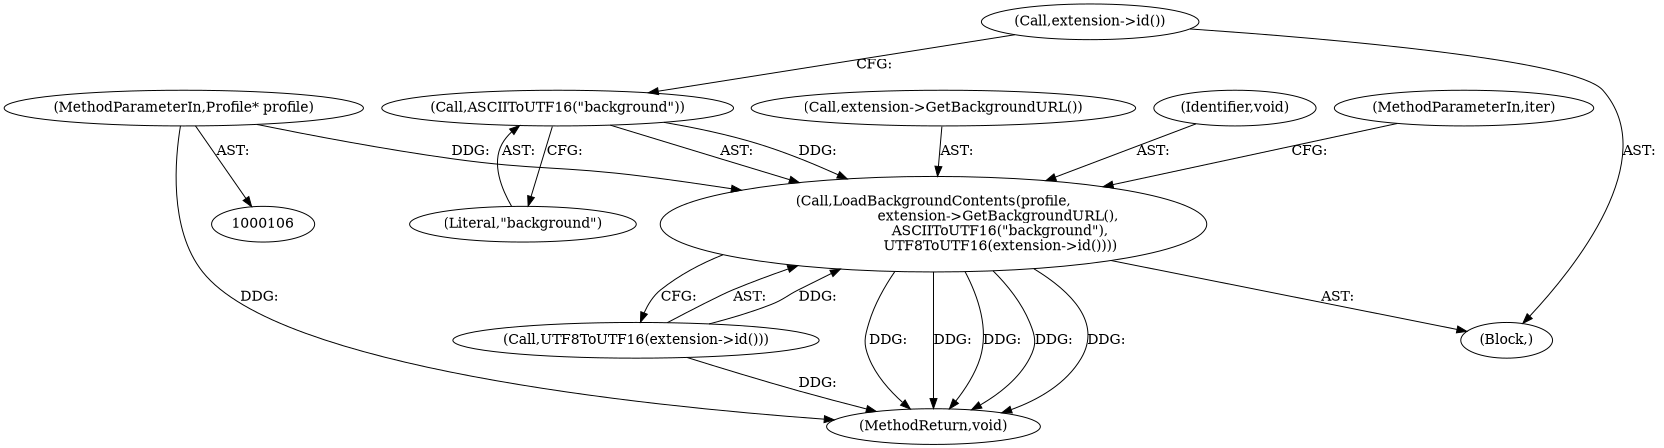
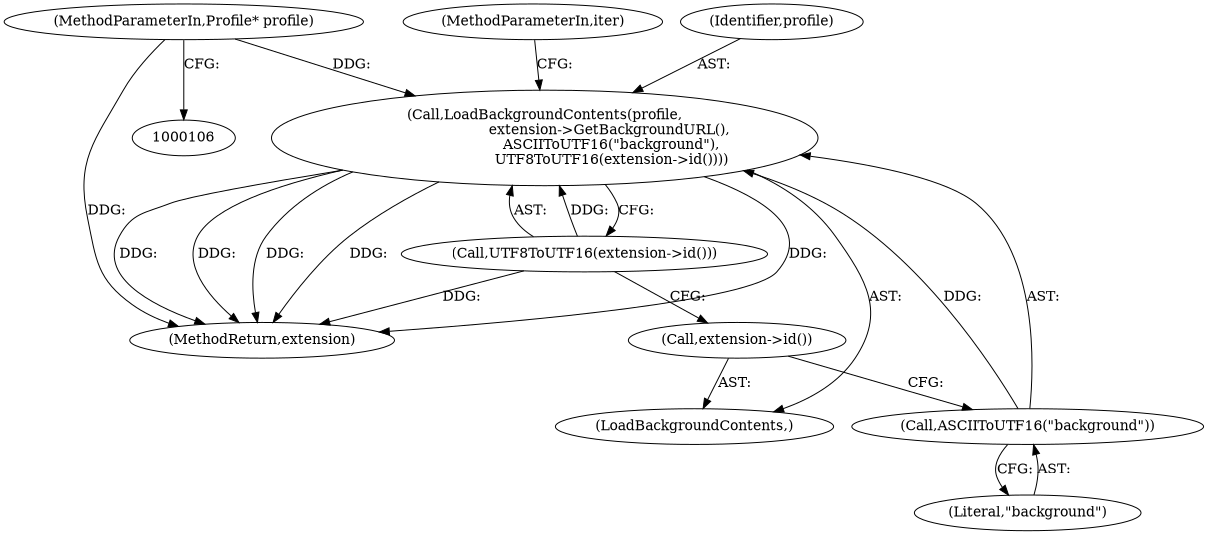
(943, 108) -> none
(1235, 108) -> (772, 22)
(235, 151) -> (204, 65)
none -> (657, 295)
(1507, 340) -> (694, 427)
(933, 427) -> (262, 340)
